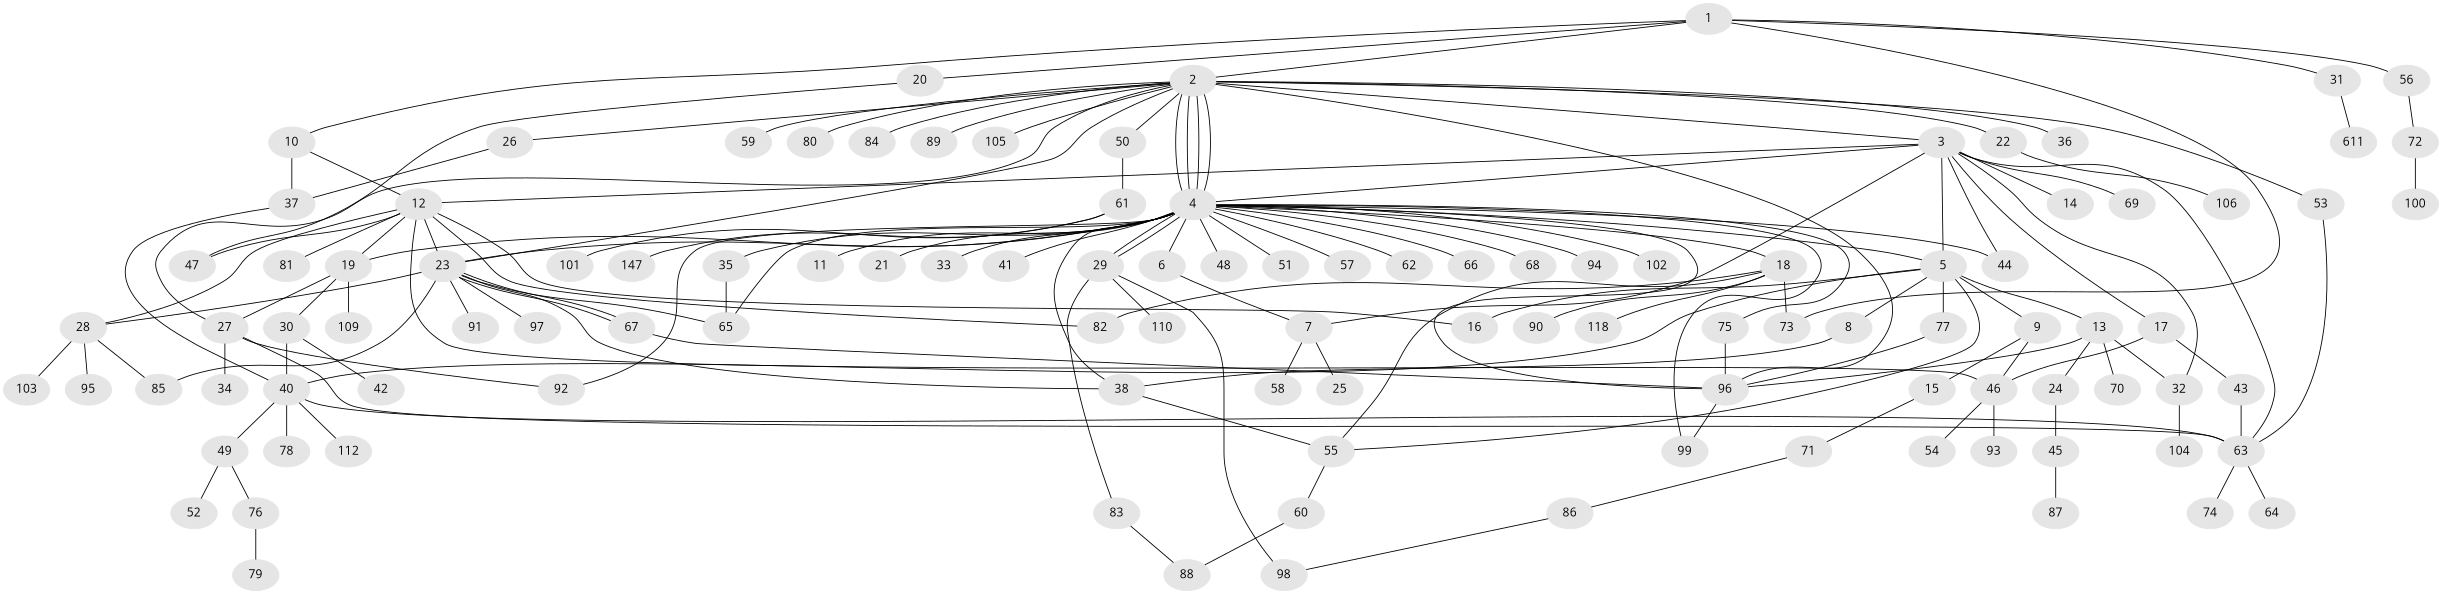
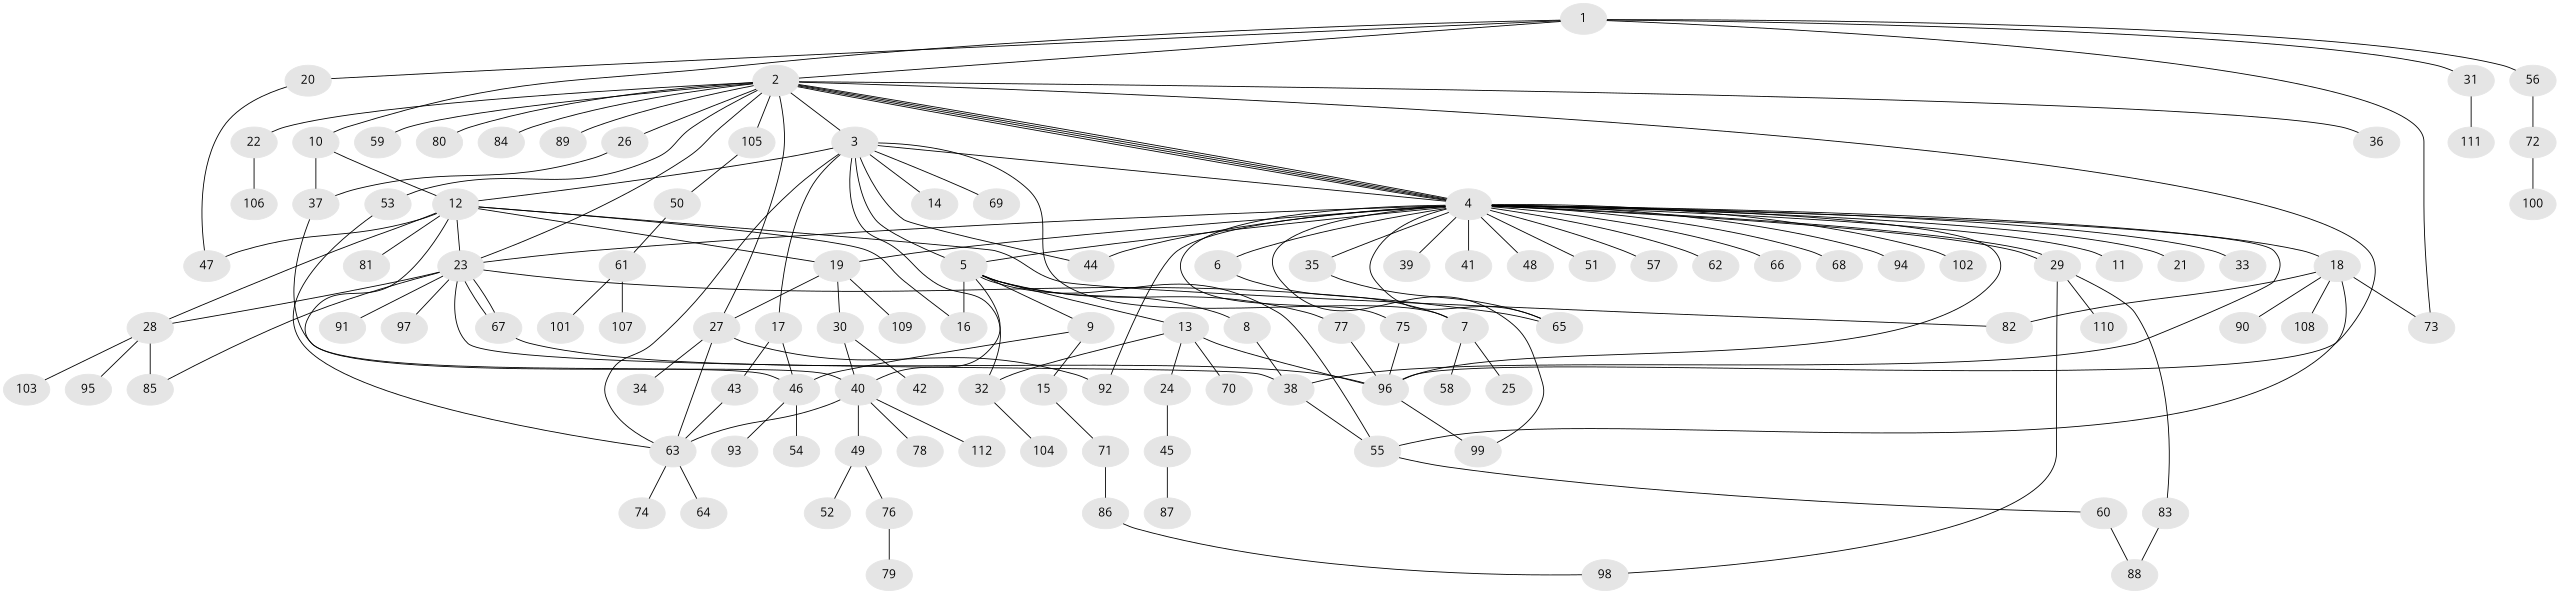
(1158, 112) -> (713, 174)
(2354, 142) -> (2471, 142)
(632, 266) -> (622, 328)
none -> (1407, 266)
(1598, 328) -> (2305, 328)
